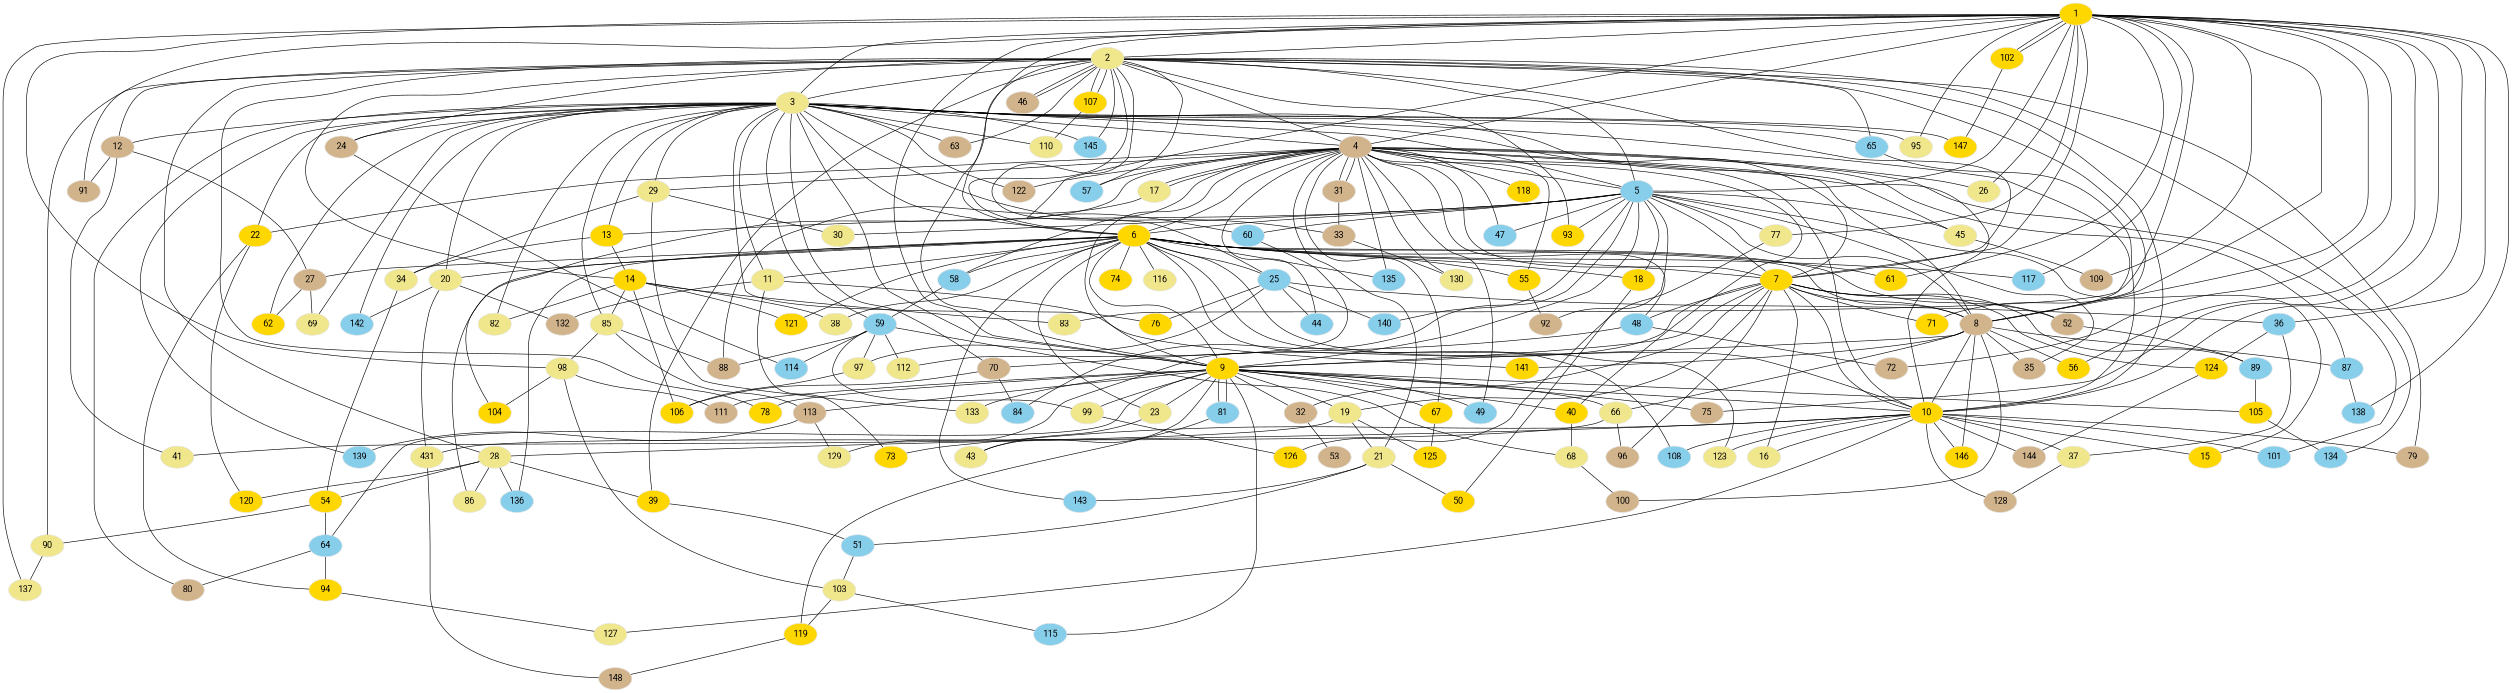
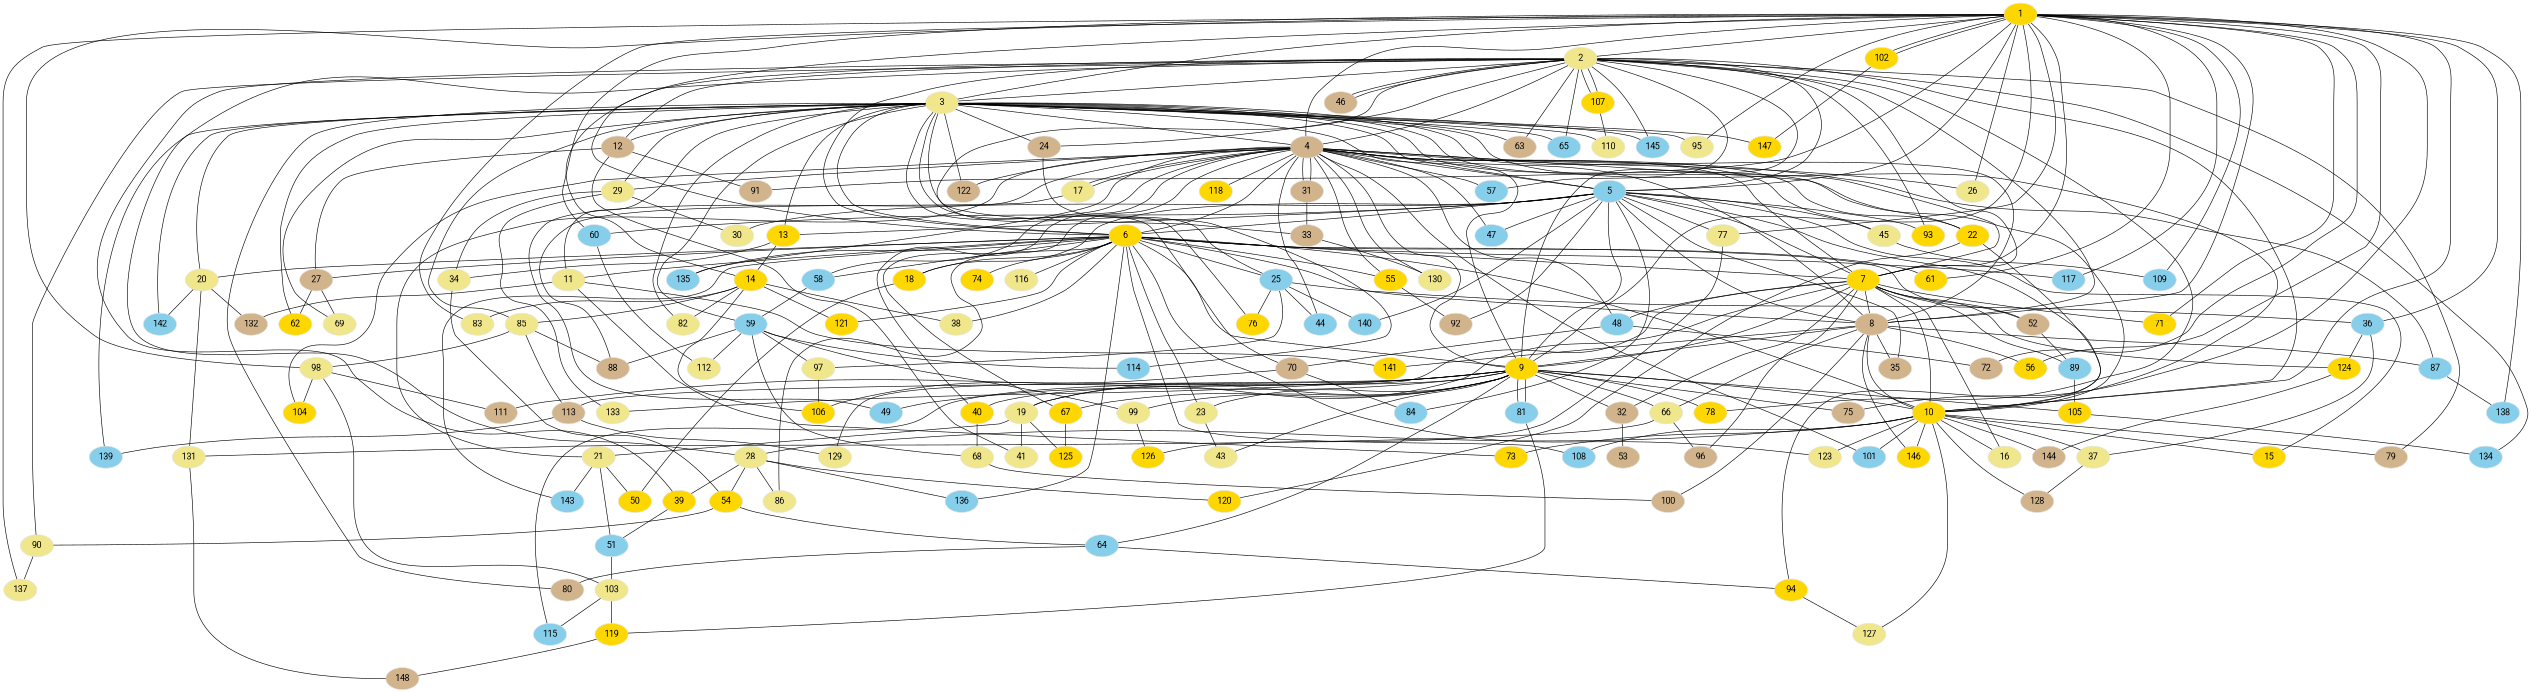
(2131, 243) -> (1995, 280)
(2096, 280) -> (2160, 280)
(427, 457) -> (189, 457)
